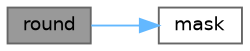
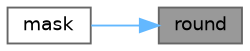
(116, 26) -> (116, 26)
